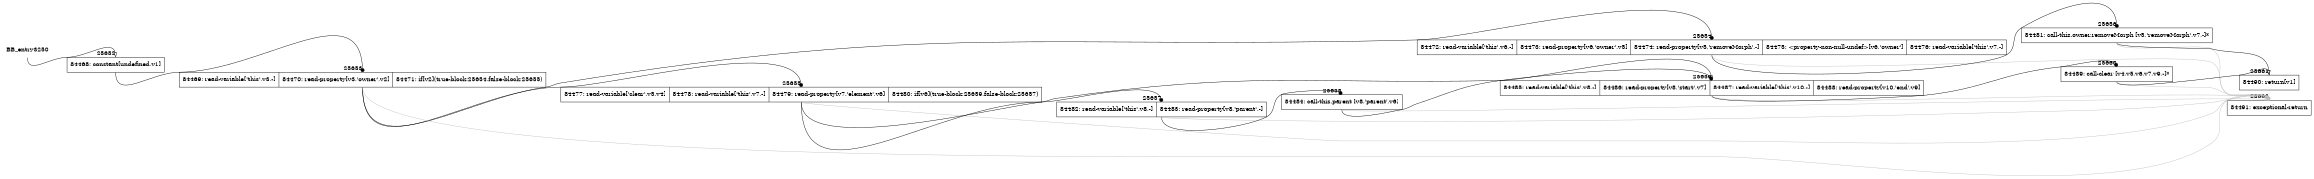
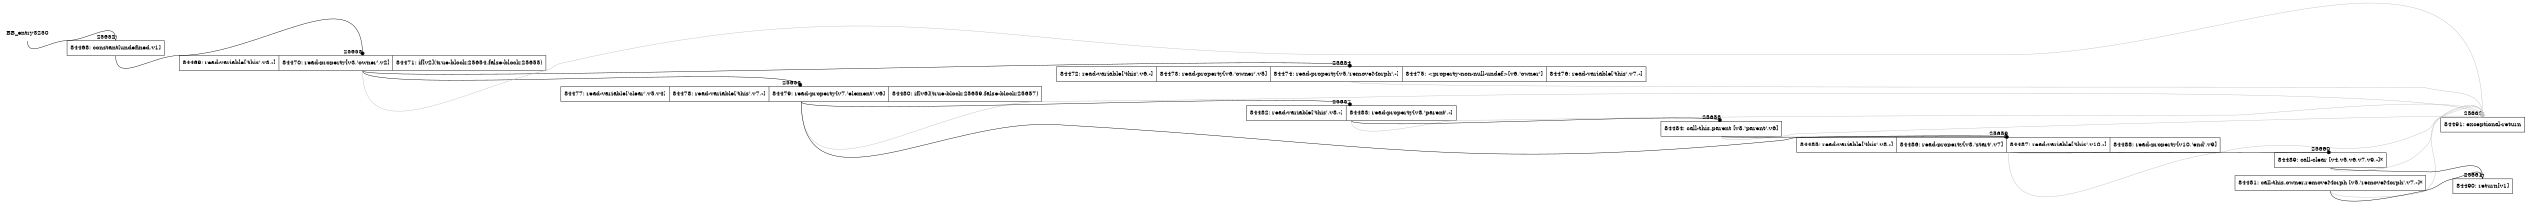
(1929, 68) -> none
